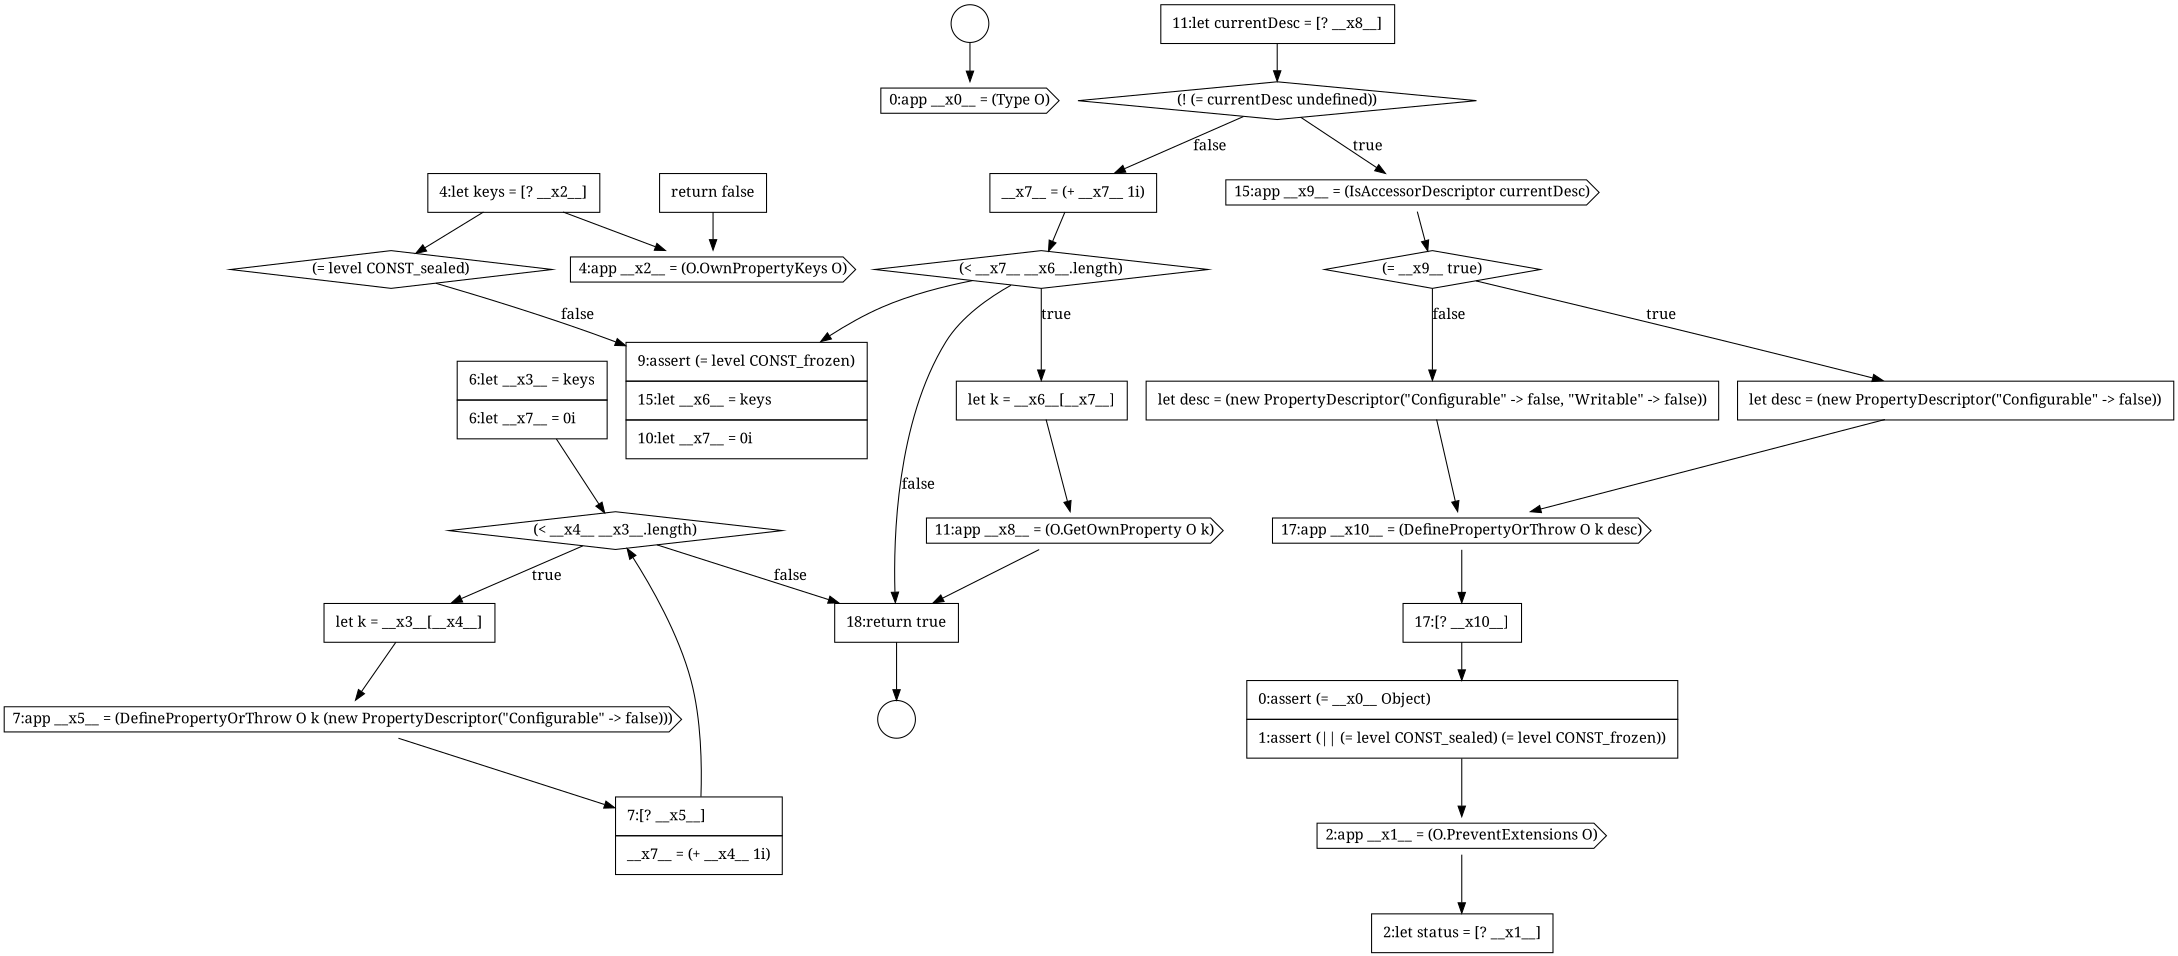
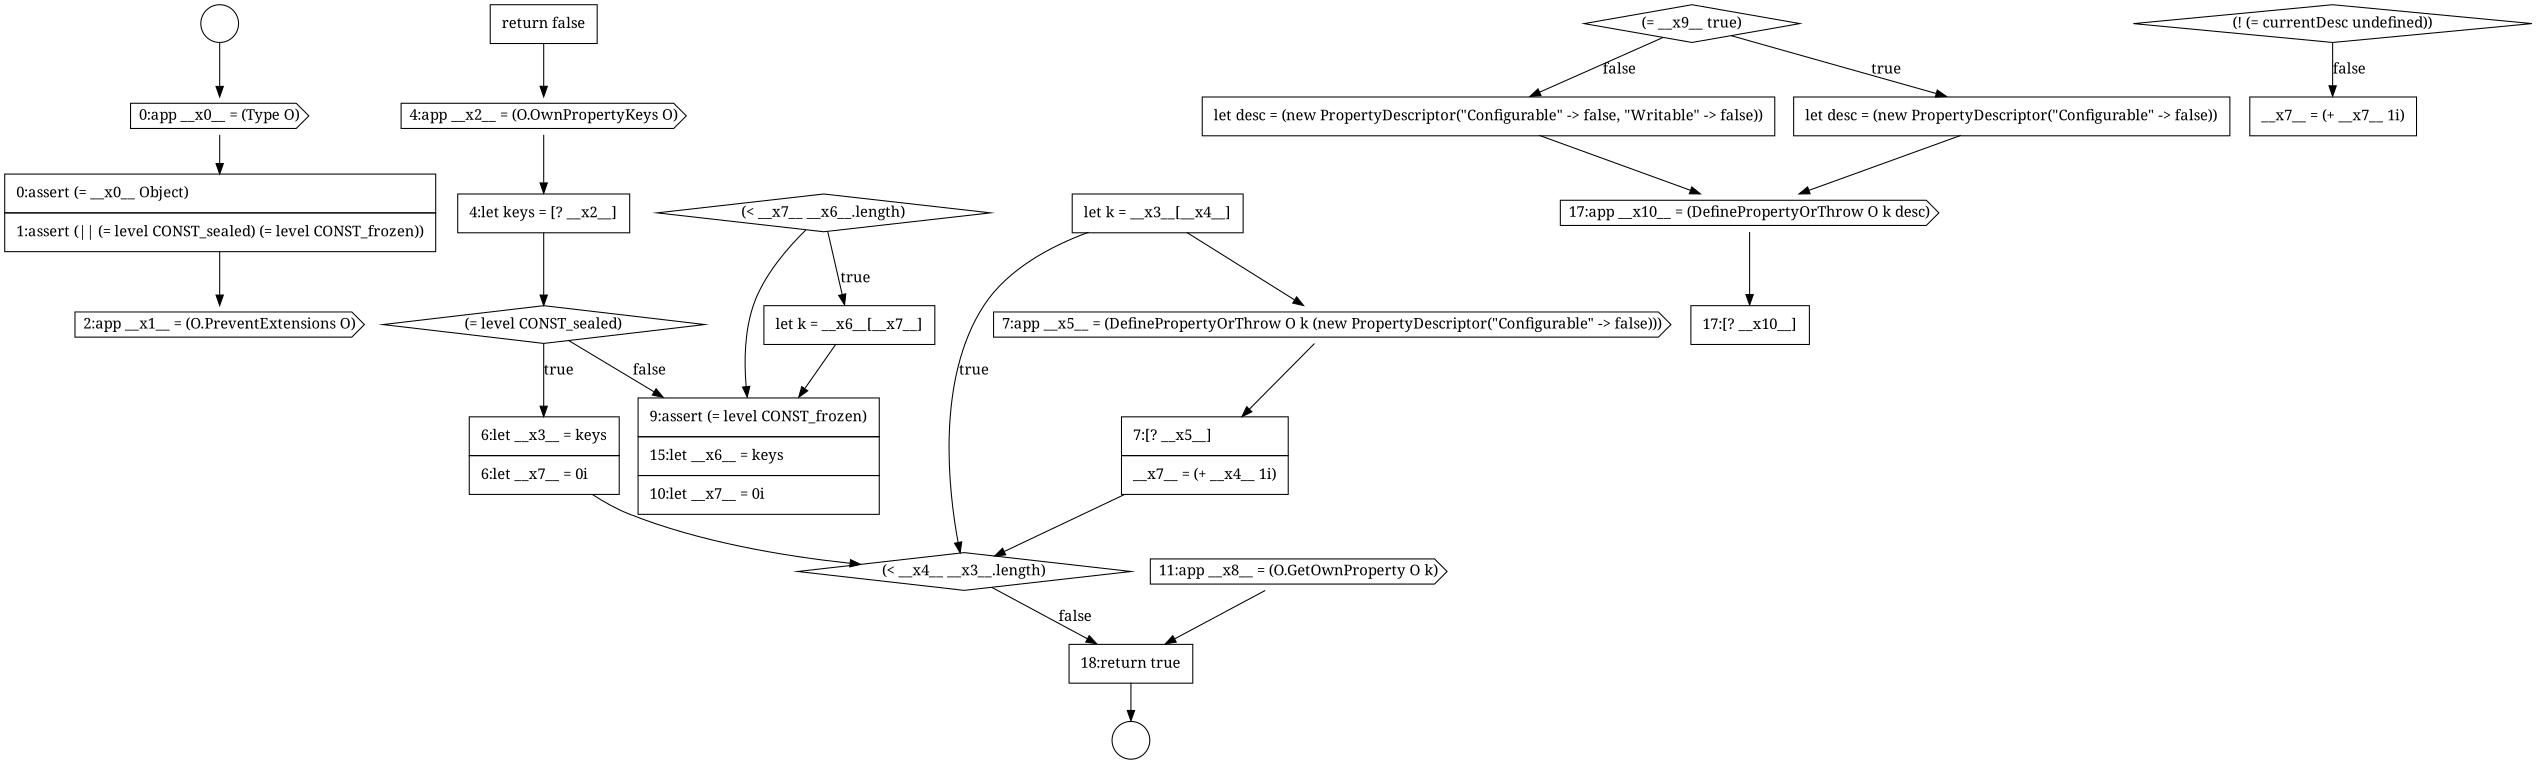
(1277, 24) -> none
(1412, 192) -> none
(1059, 227) -> none
(609, 229) -> (544, 159)
none -> (544, 375)
(913, 421) -> none
(1057, 460) -> (820, 366)
(522, 572) -> (961, 357)
(1462, 656) -> (220, 149)
(1462, 933) -> none
